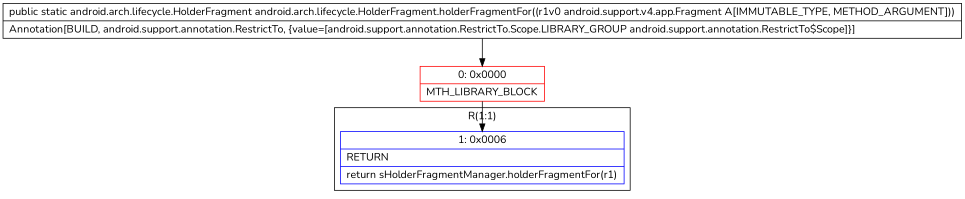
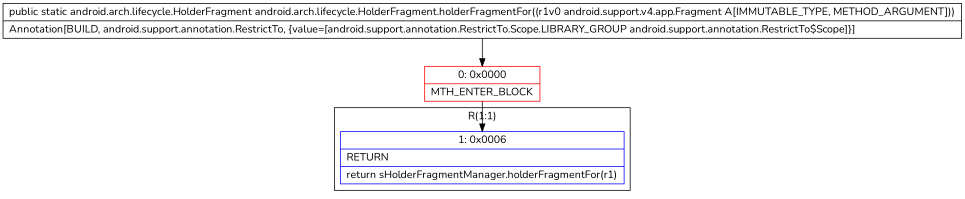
(482, 92) -> (482, 92)
